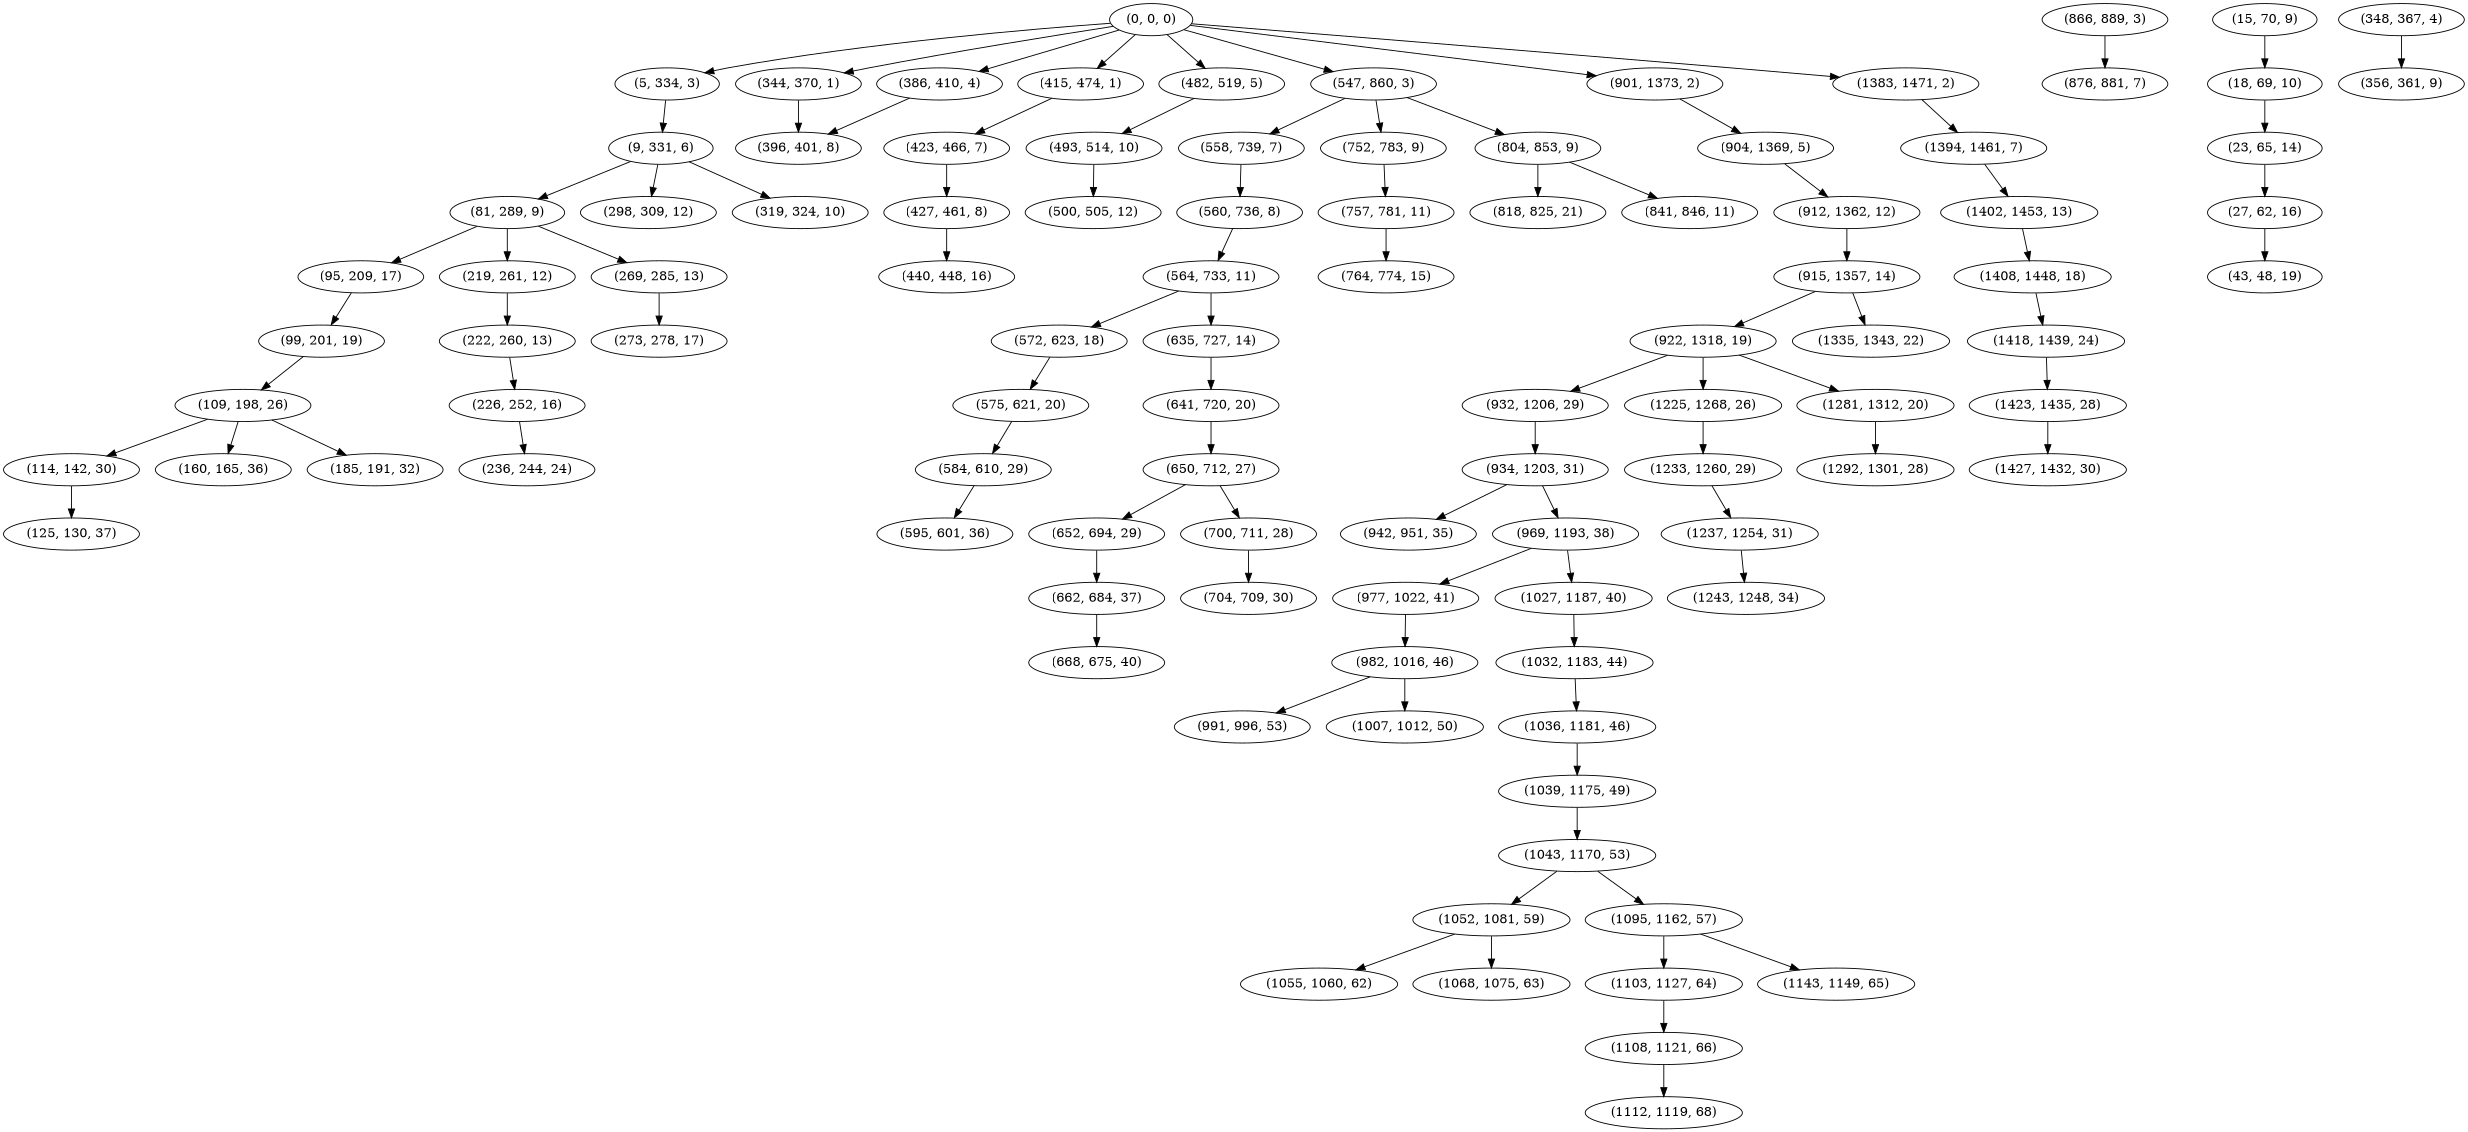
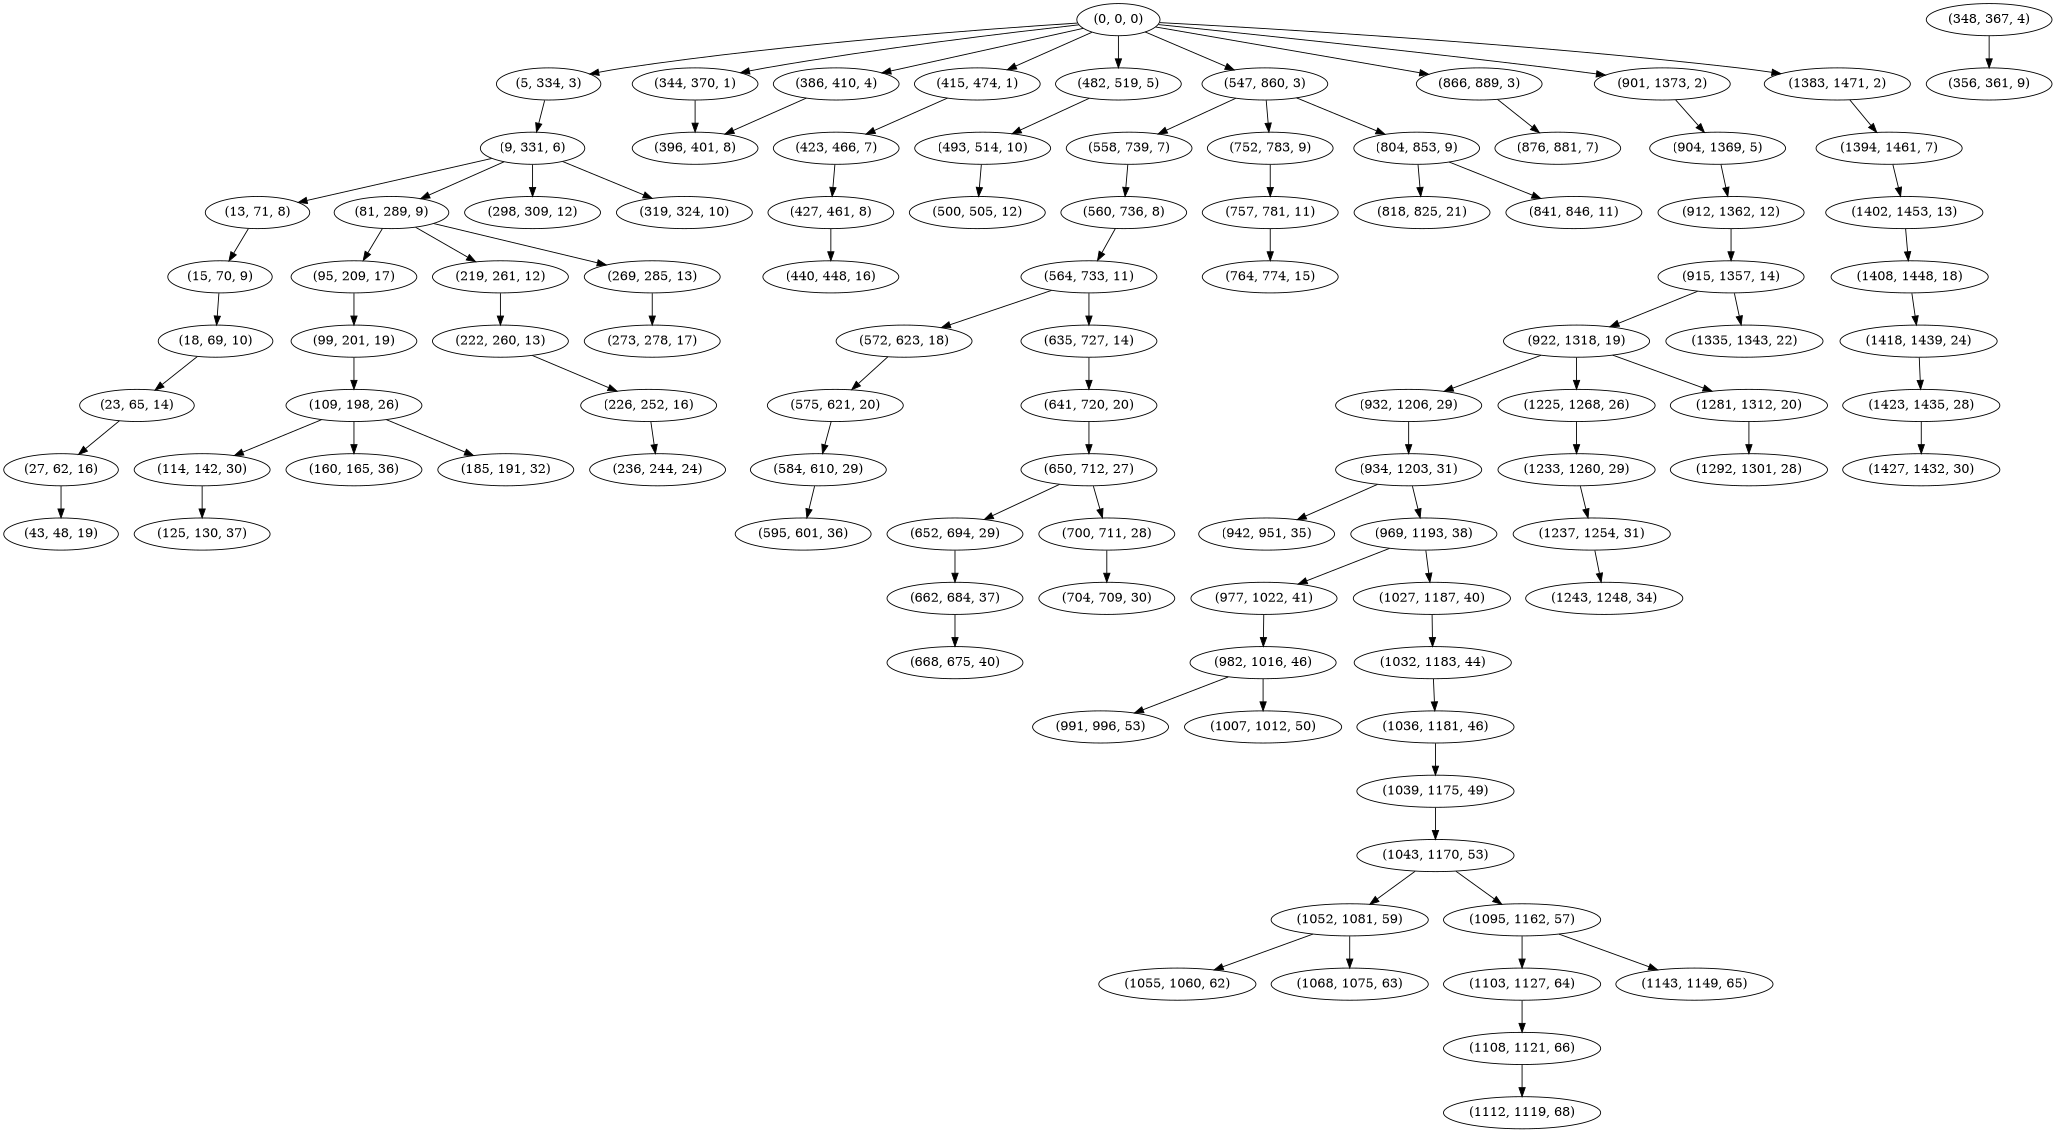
none -> (1288, 50)
none -> (258, 213)
